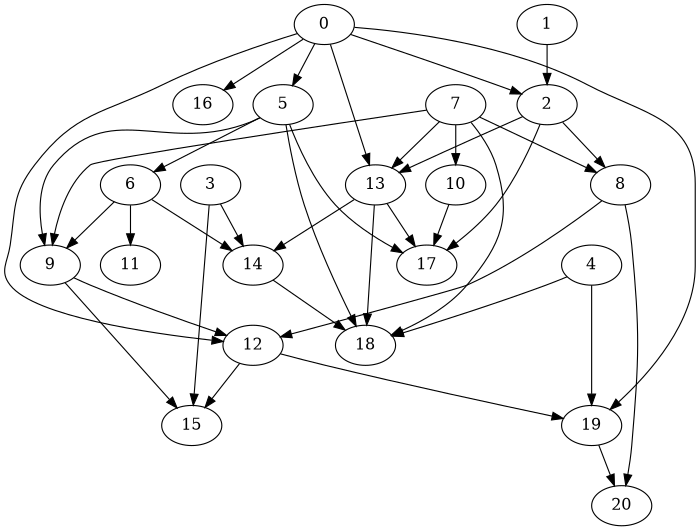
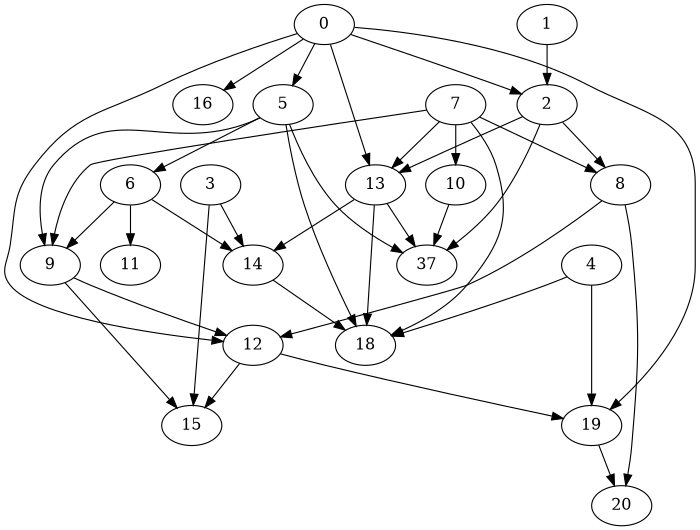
(427, 265) -> (427, 265)
